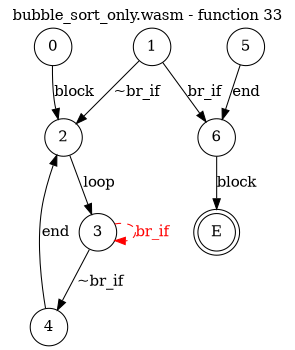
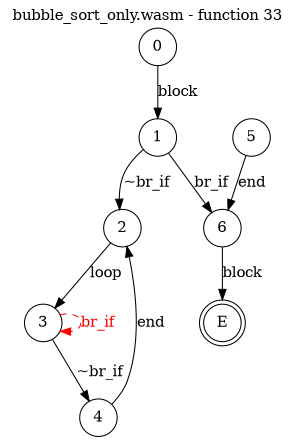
(53, 87) -> (158, 87)
